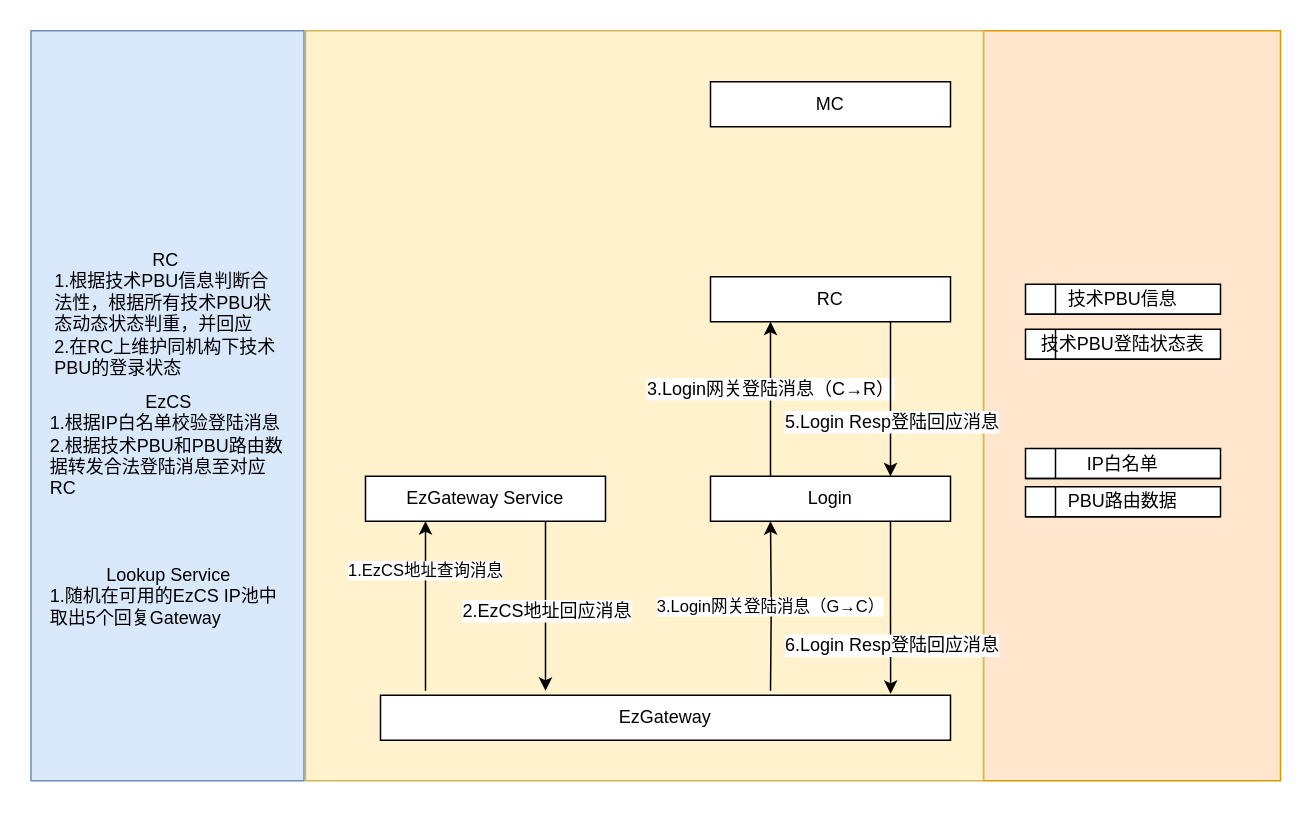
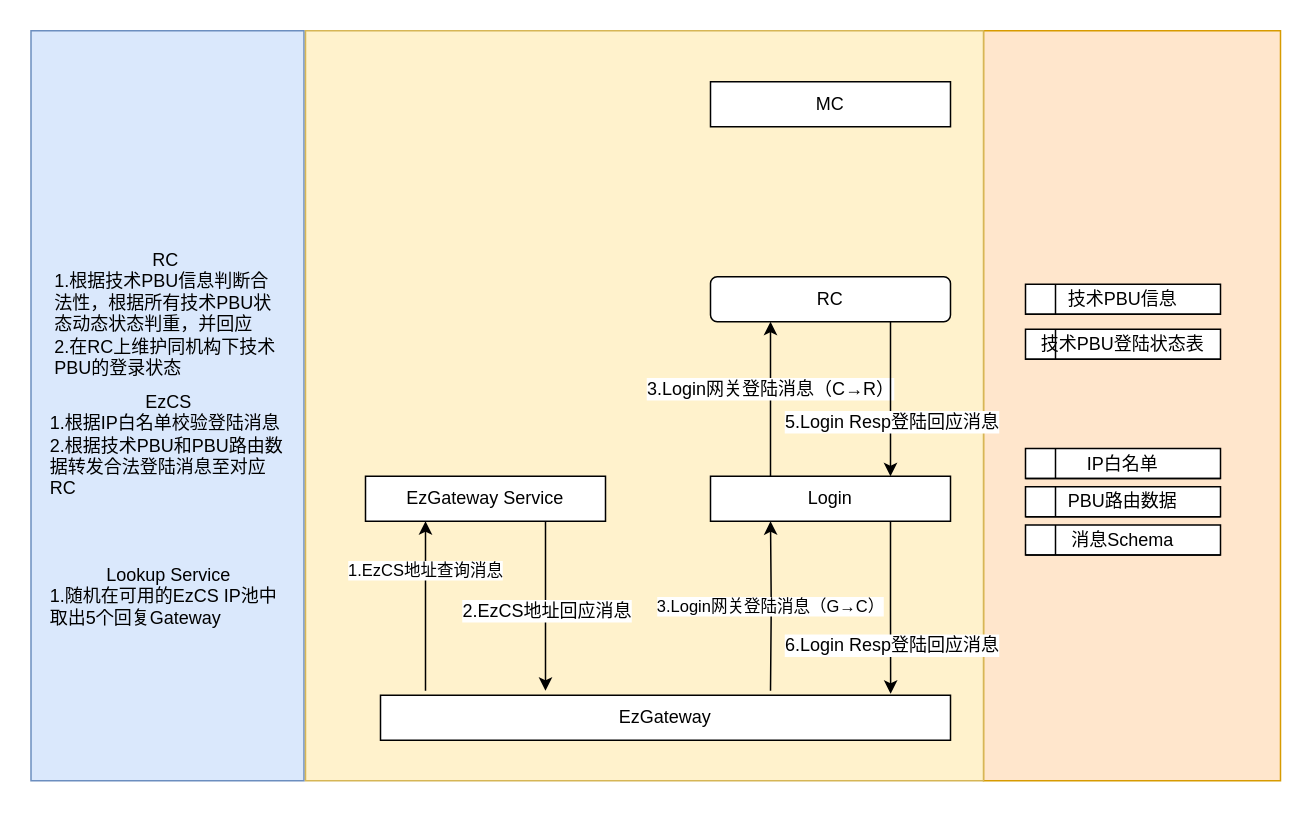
(830, 299) -> (830, 299)
none -> (1123, 540)
